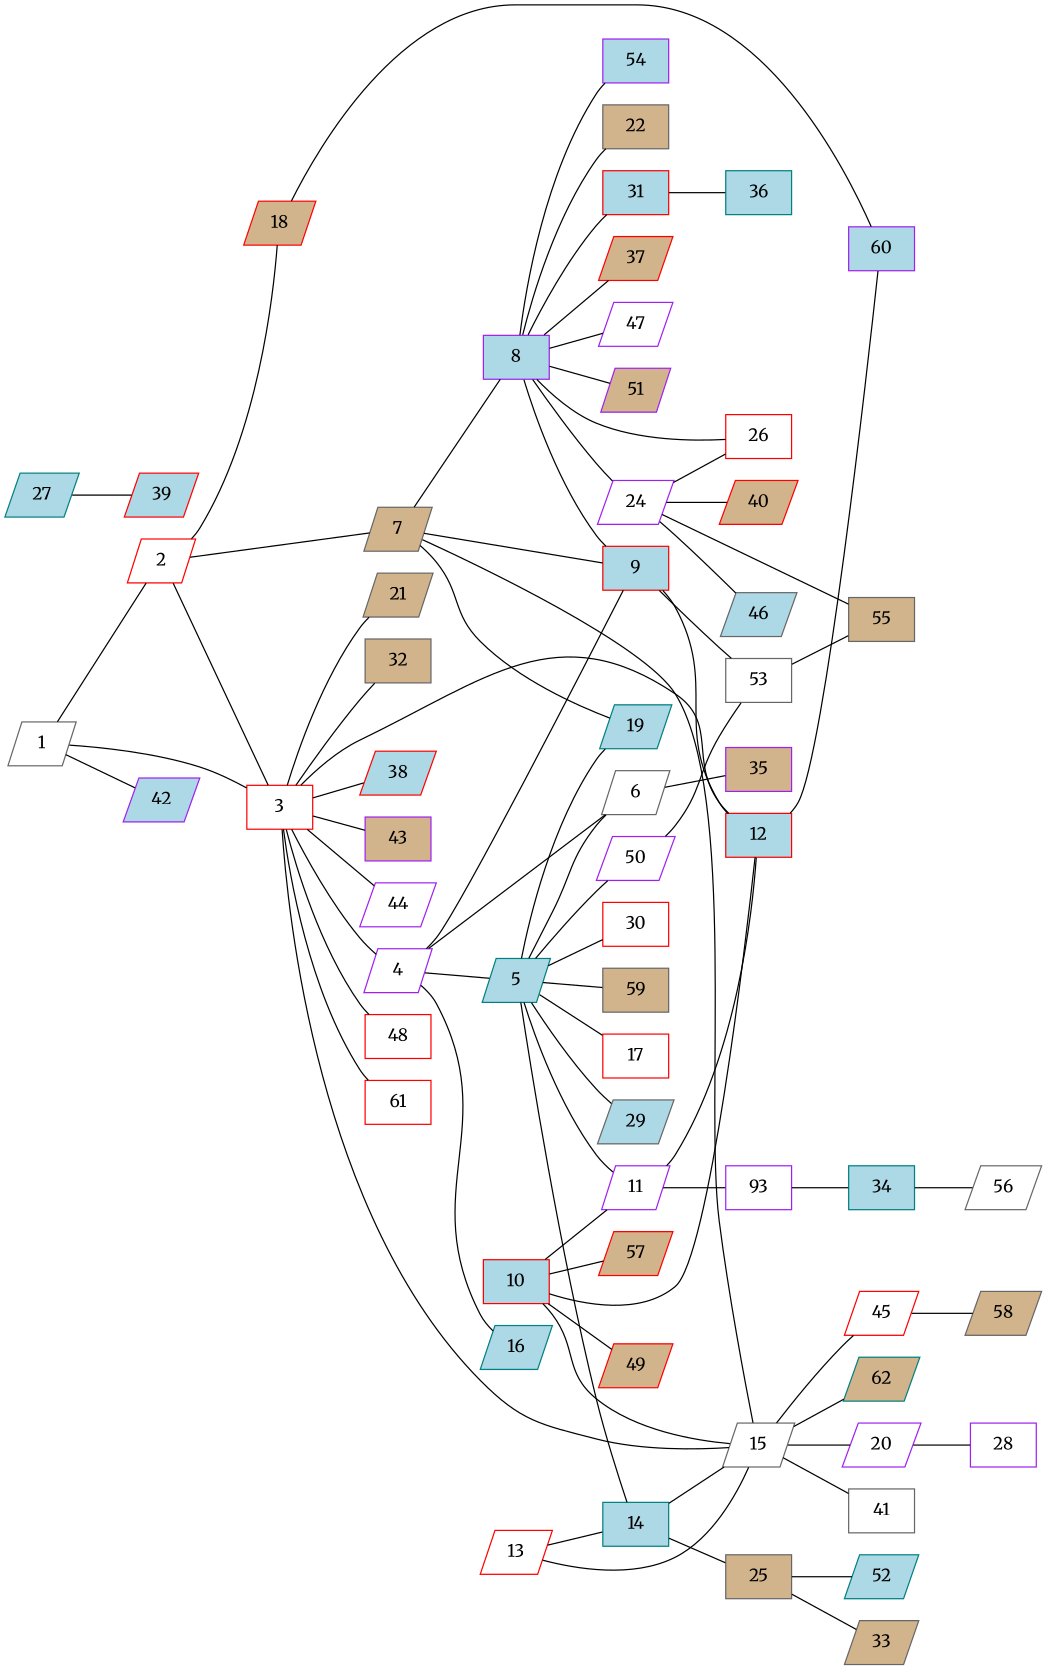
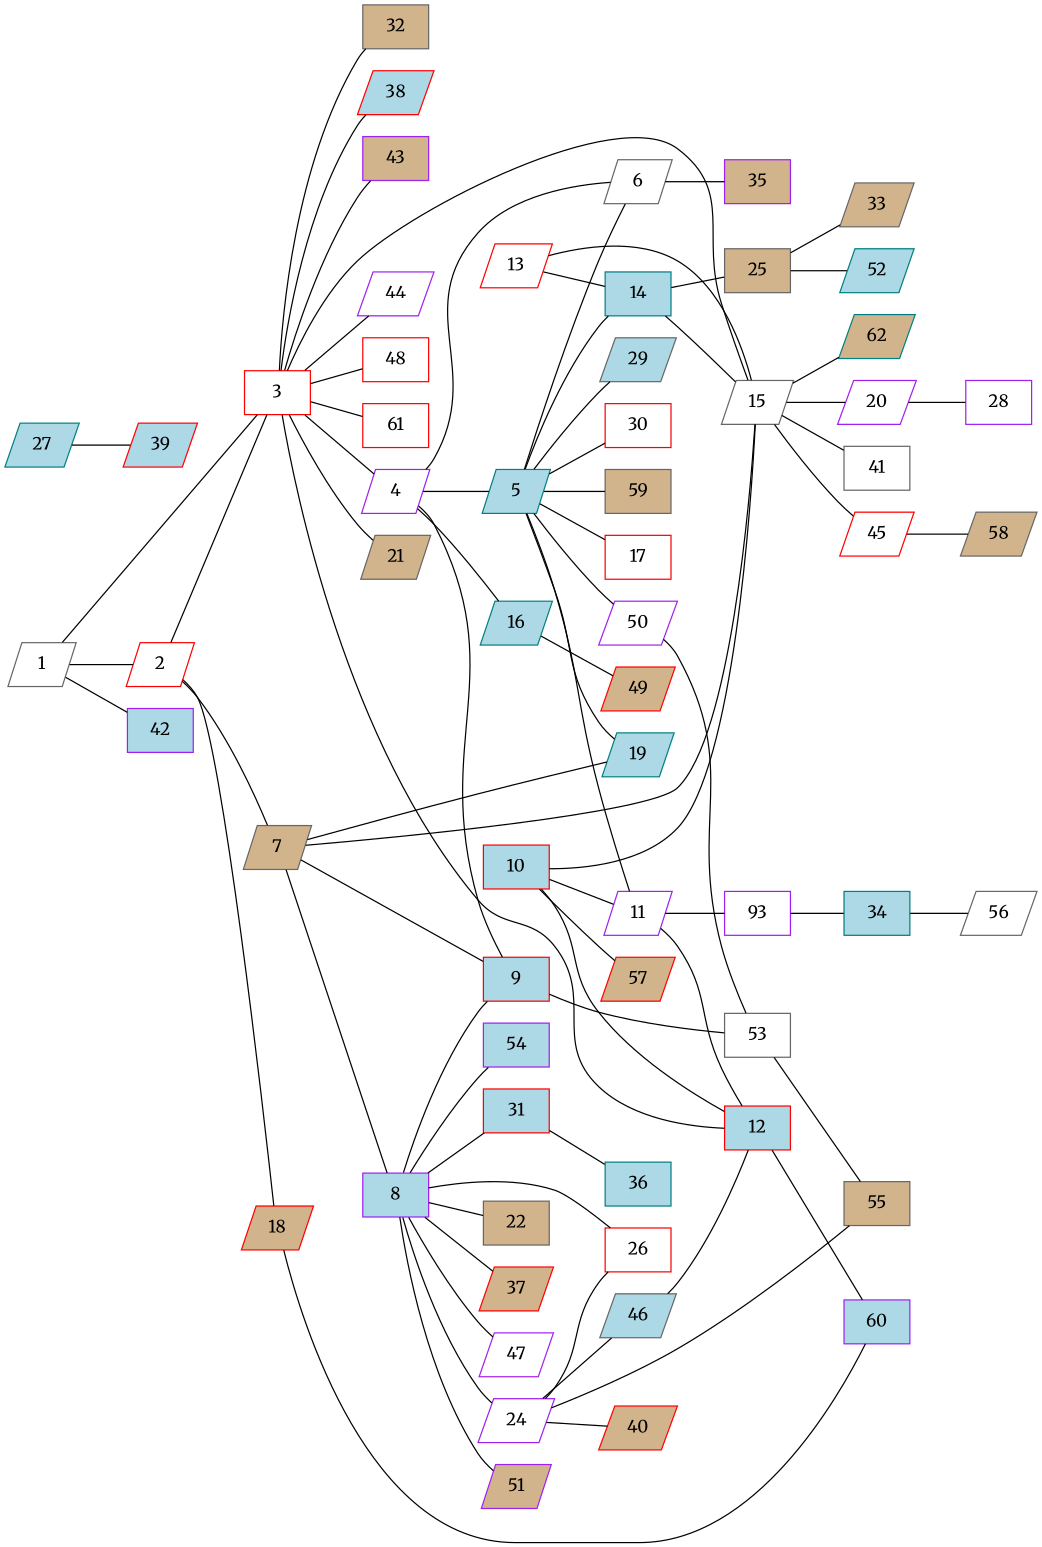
(696, 702) -> (714, 1225)
(162, 800) -> (160, 730)
(570, 1320) -> (581, 658)
